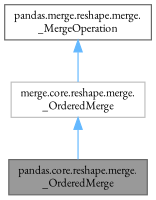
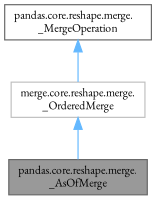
(78, 22) -> (78, 22)
(78, 177) -> (78, 177)
